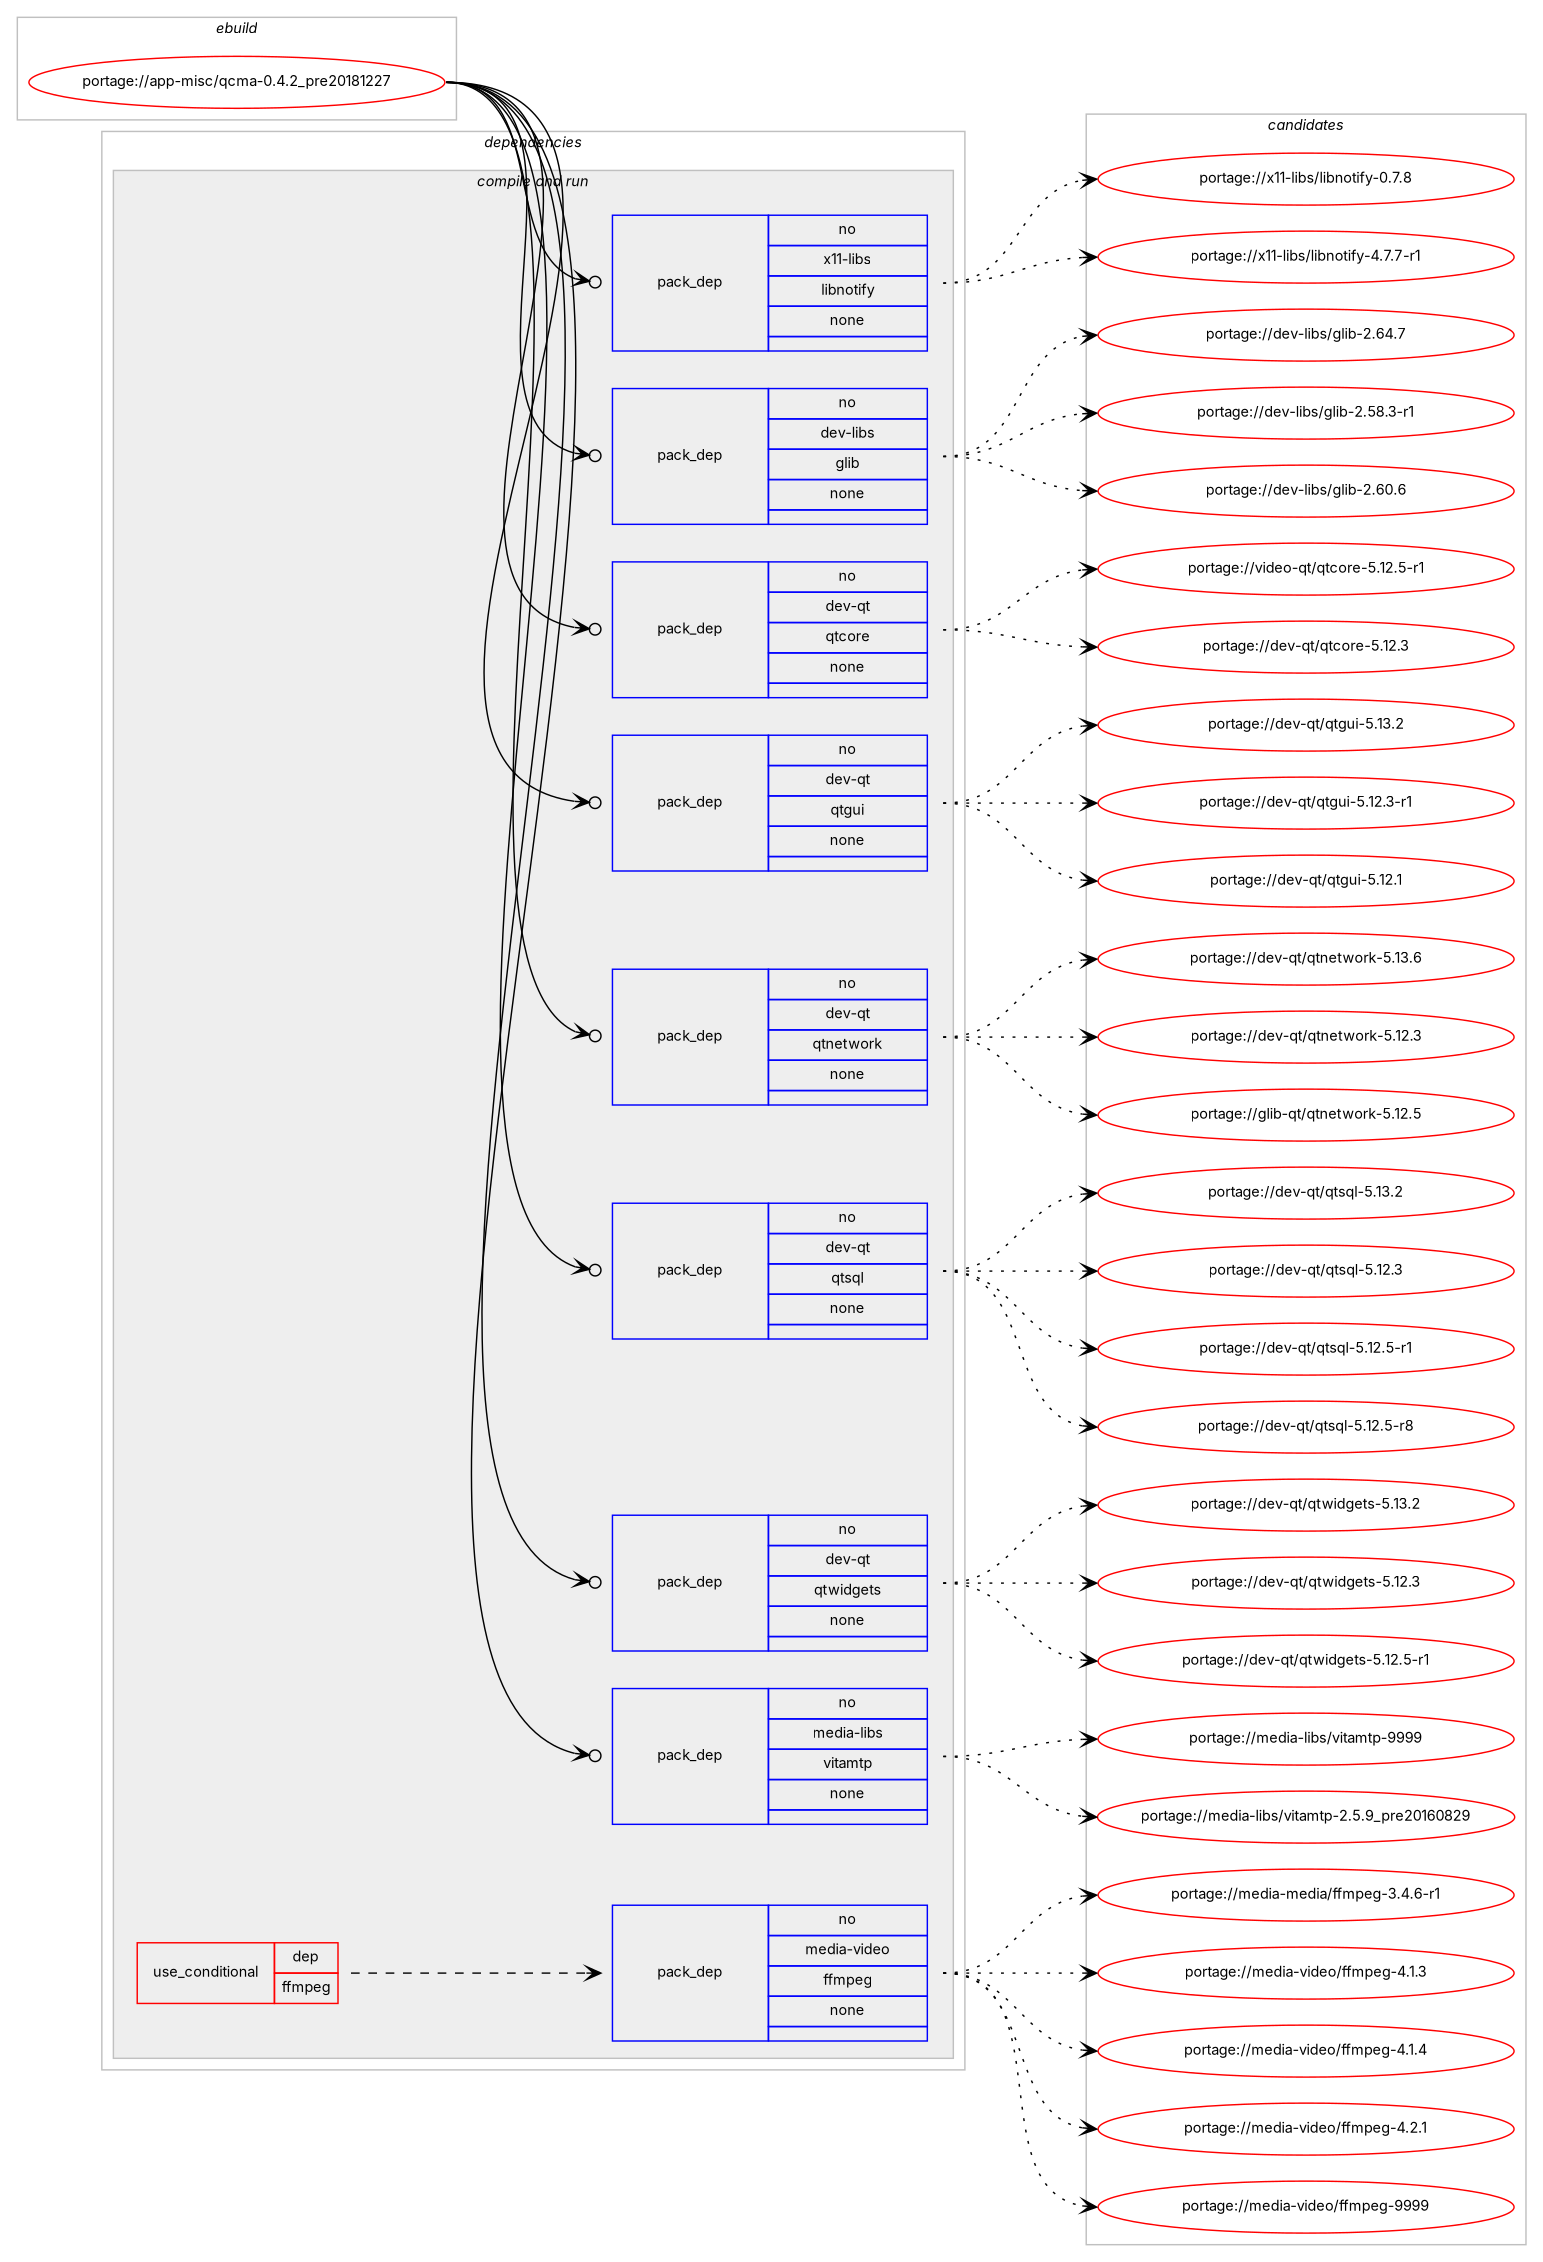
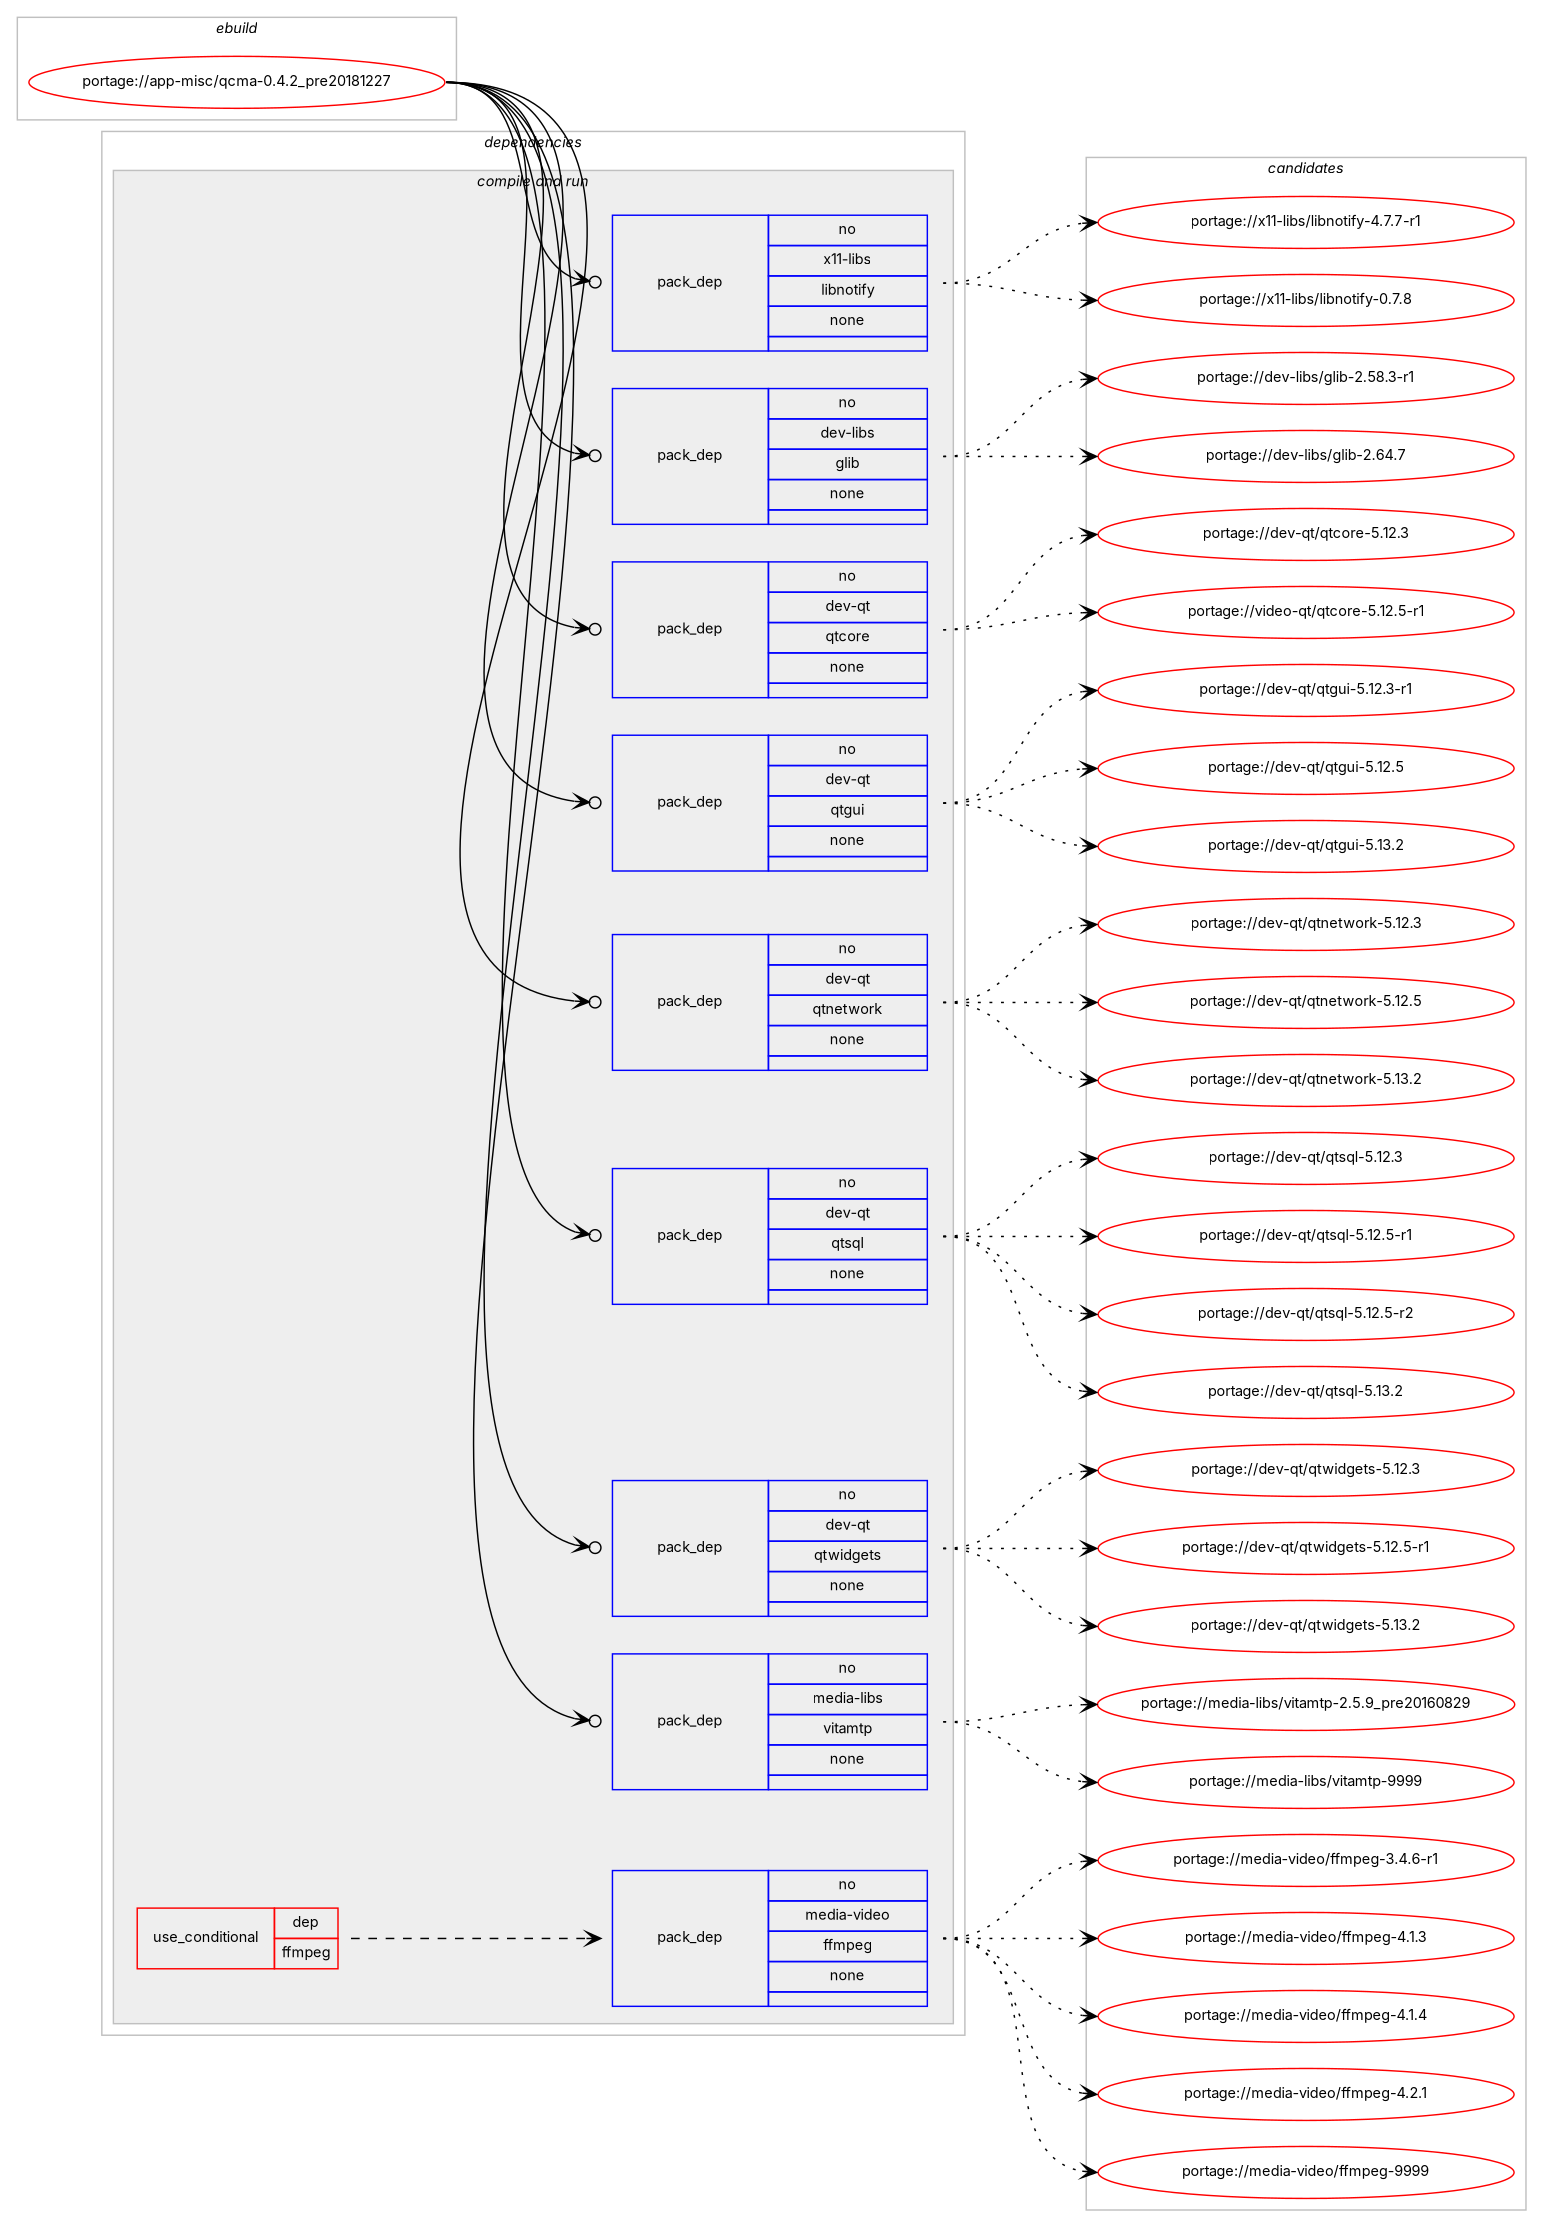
(1306, 491) -> none
(1306, 881) -> (1306, 768)
(1306, 959) -> (1306, 1080)
(1306, 1115) -> (1306, 1002)
(1306, 1427) -> (1306, 1314)
(1306, 1895) -> (1306, 1860)
